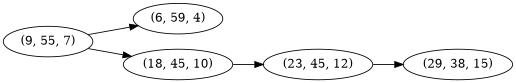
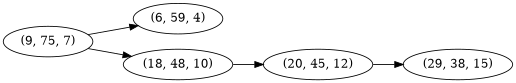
(48, 42) -> (48, 42)
(178, 64) -> (178, 64)
(318, 64) -> (318, 64)
